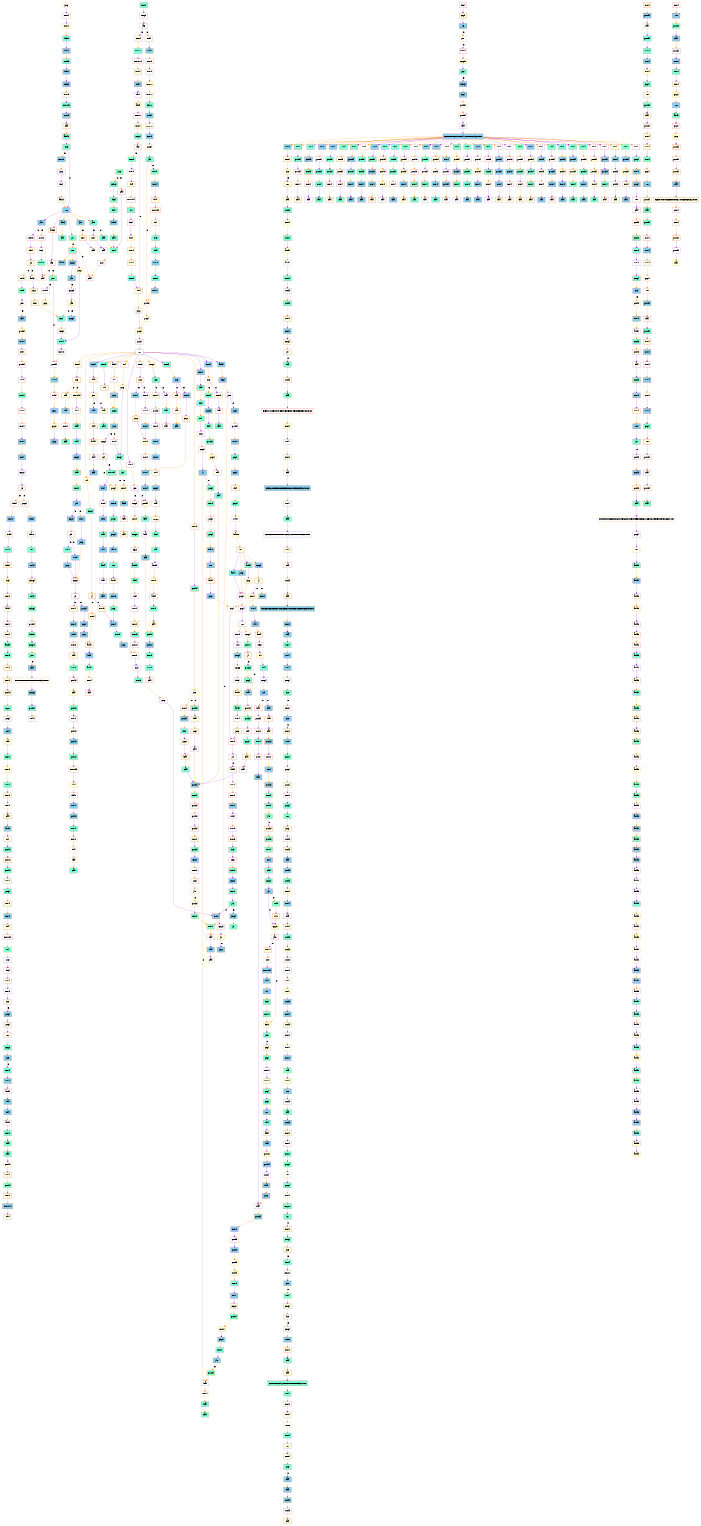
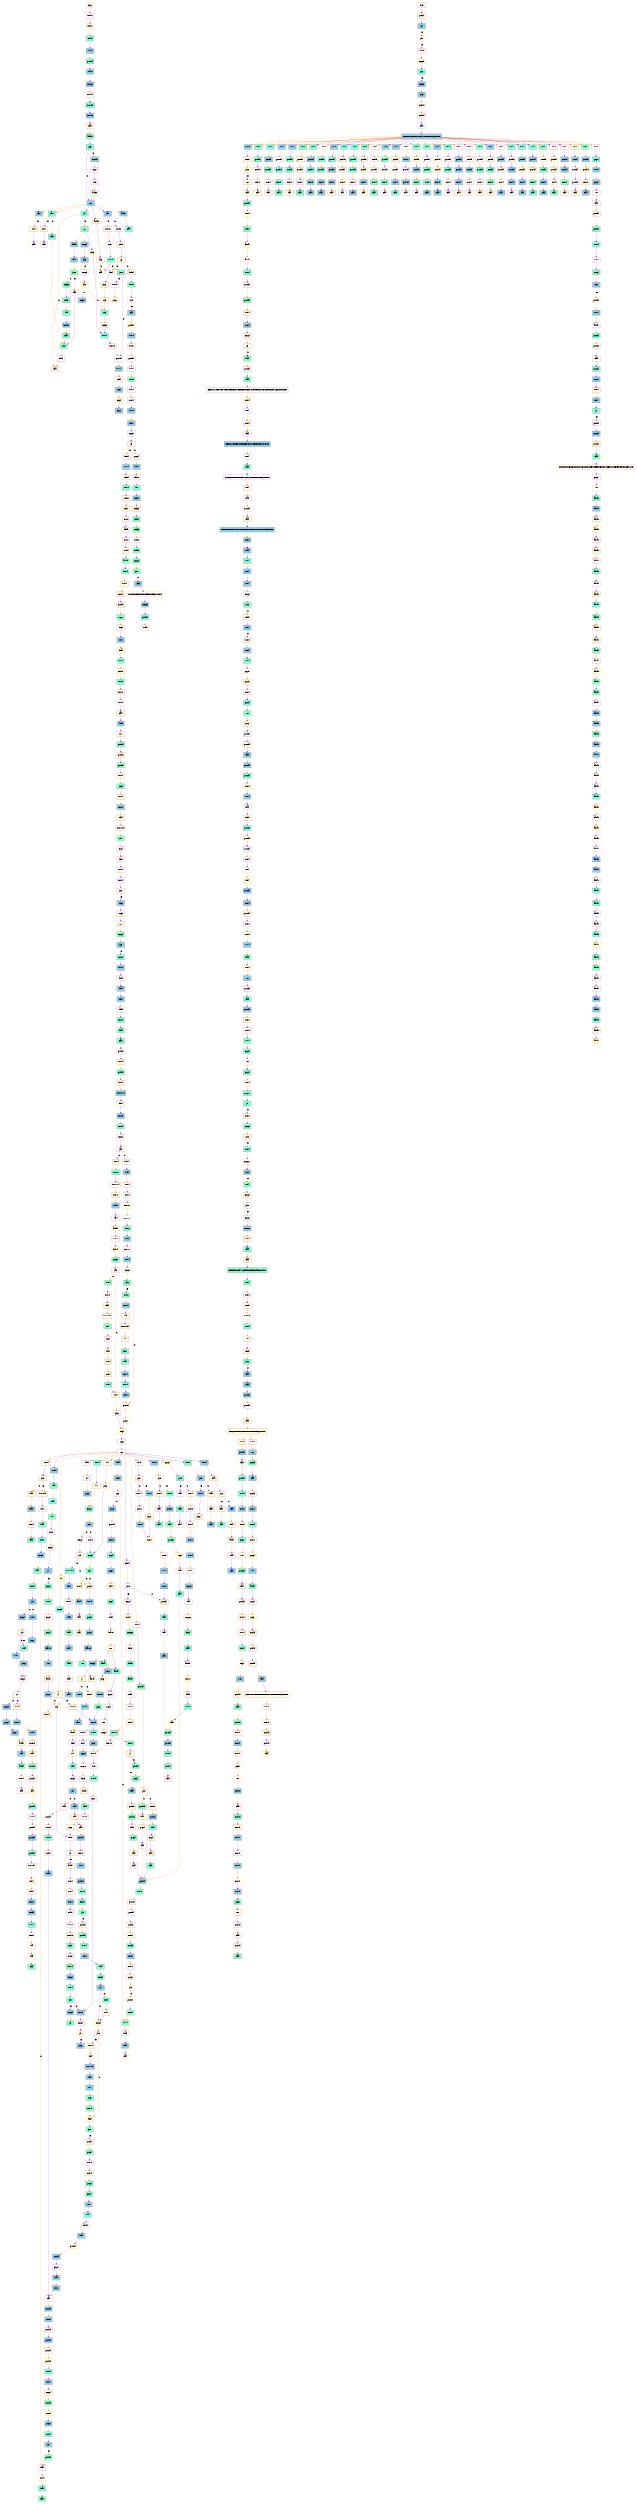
none -> (74, 260)
(287, 411) -> (247, 390)
none -> (121, 1116)
none -> (247, 1431)
